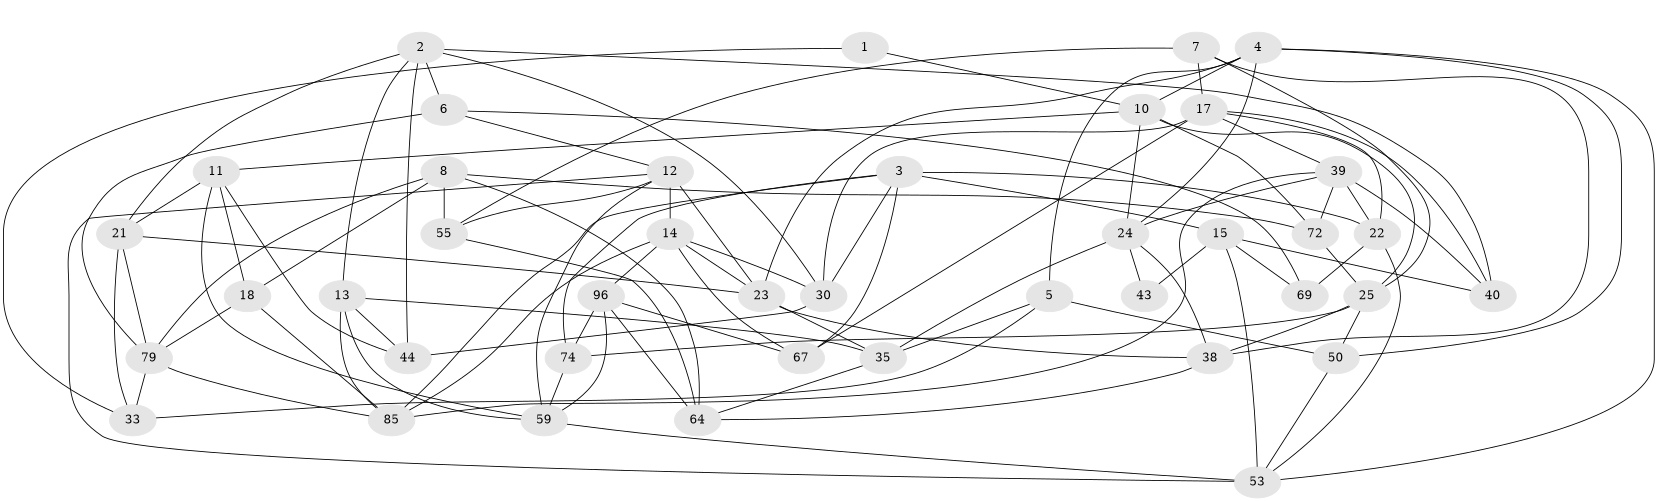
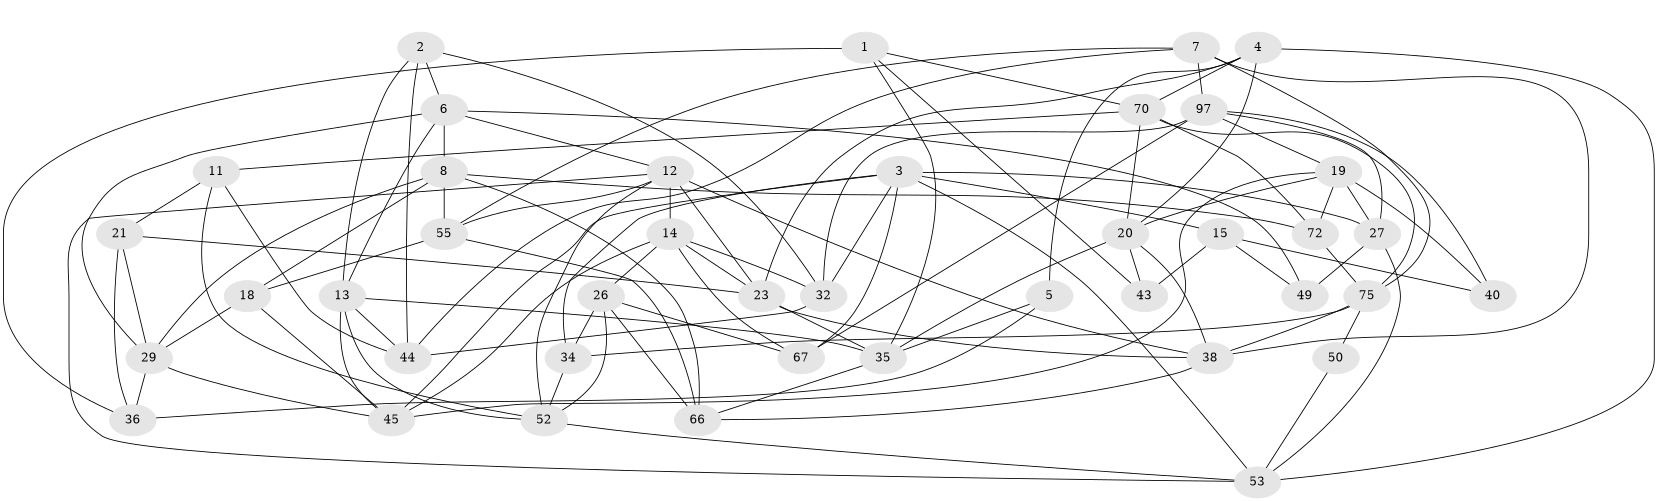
(1040, 78) -> none
(1142, 110) -> (1142, 110)
(1204, 110) -> (1204, 110)
(249, 112) -> none
none -> (444, 141)
none -> (775, 152)
(1621, 164) -> none
none -> (998, 166)
(1339, 172) -> (1339, 172)
none -> (389, 201)
none -> (935, 207)
(232, 234) -> (338, 267)
(1126, 234) -> (1126, 234)
(1377, 234) -> (1377, 234)
none -> (946, 287)
(601, 296) -> (601, 296)
(824, 296) -> (824, 296)
(1305, 296) -> (1305, 296)
(1367, 296) -> (1367, 296)
(1174, 325) -> none
(1249, 357) -> (1102, 301)
(149, 358) -> (149, 358)
(568, 358) -> (568, 358)
(133, 420) -> (133, 420)
(392, 420) -> (392, 420)
(544, 420) -> (544, 420)
(698, 420) -> (698, 420)
